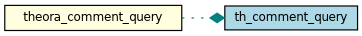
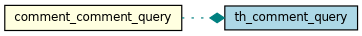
(93, 18) -> (93, 18)
